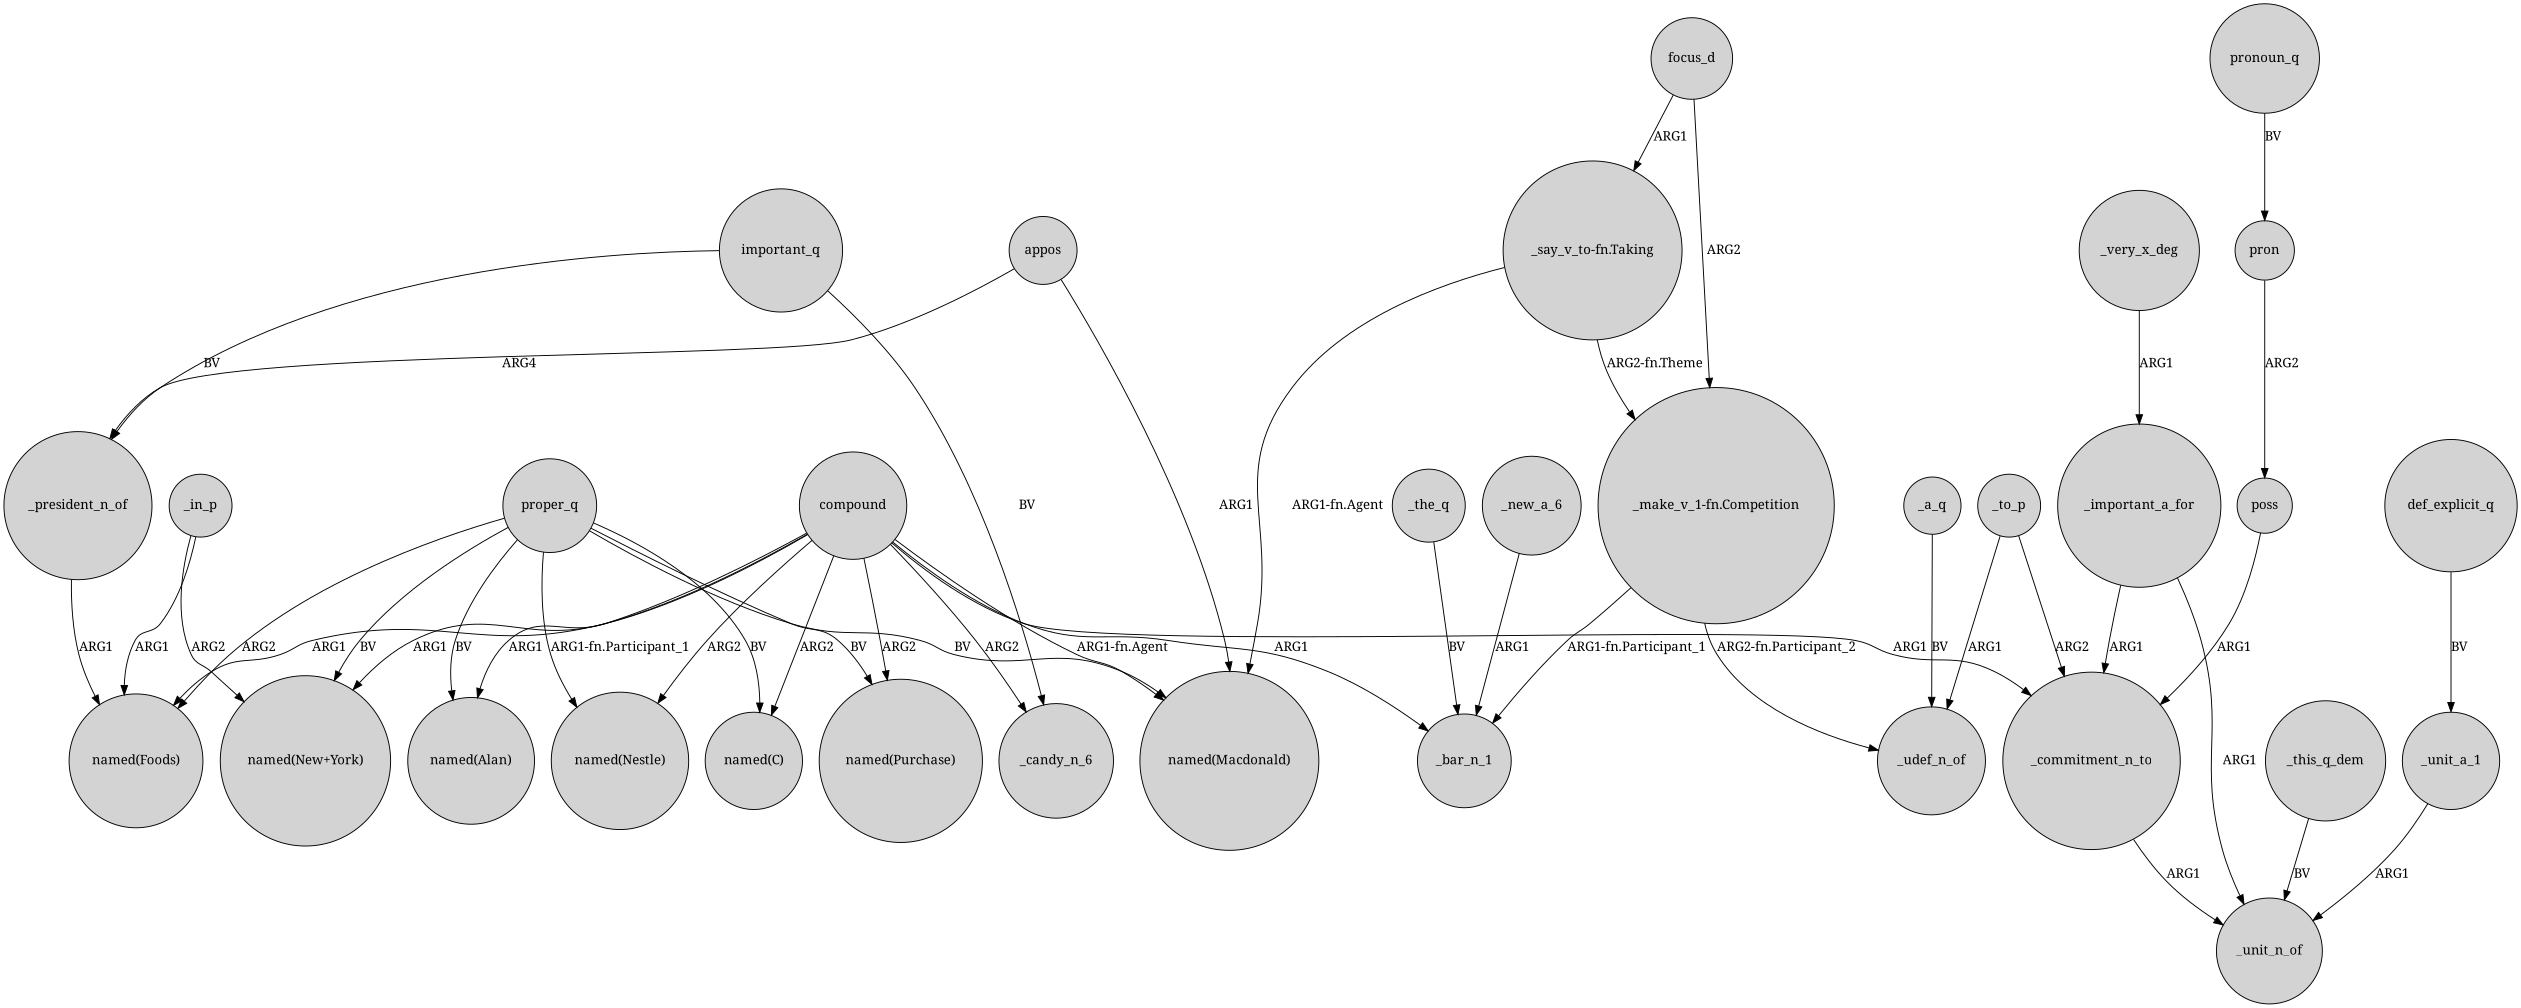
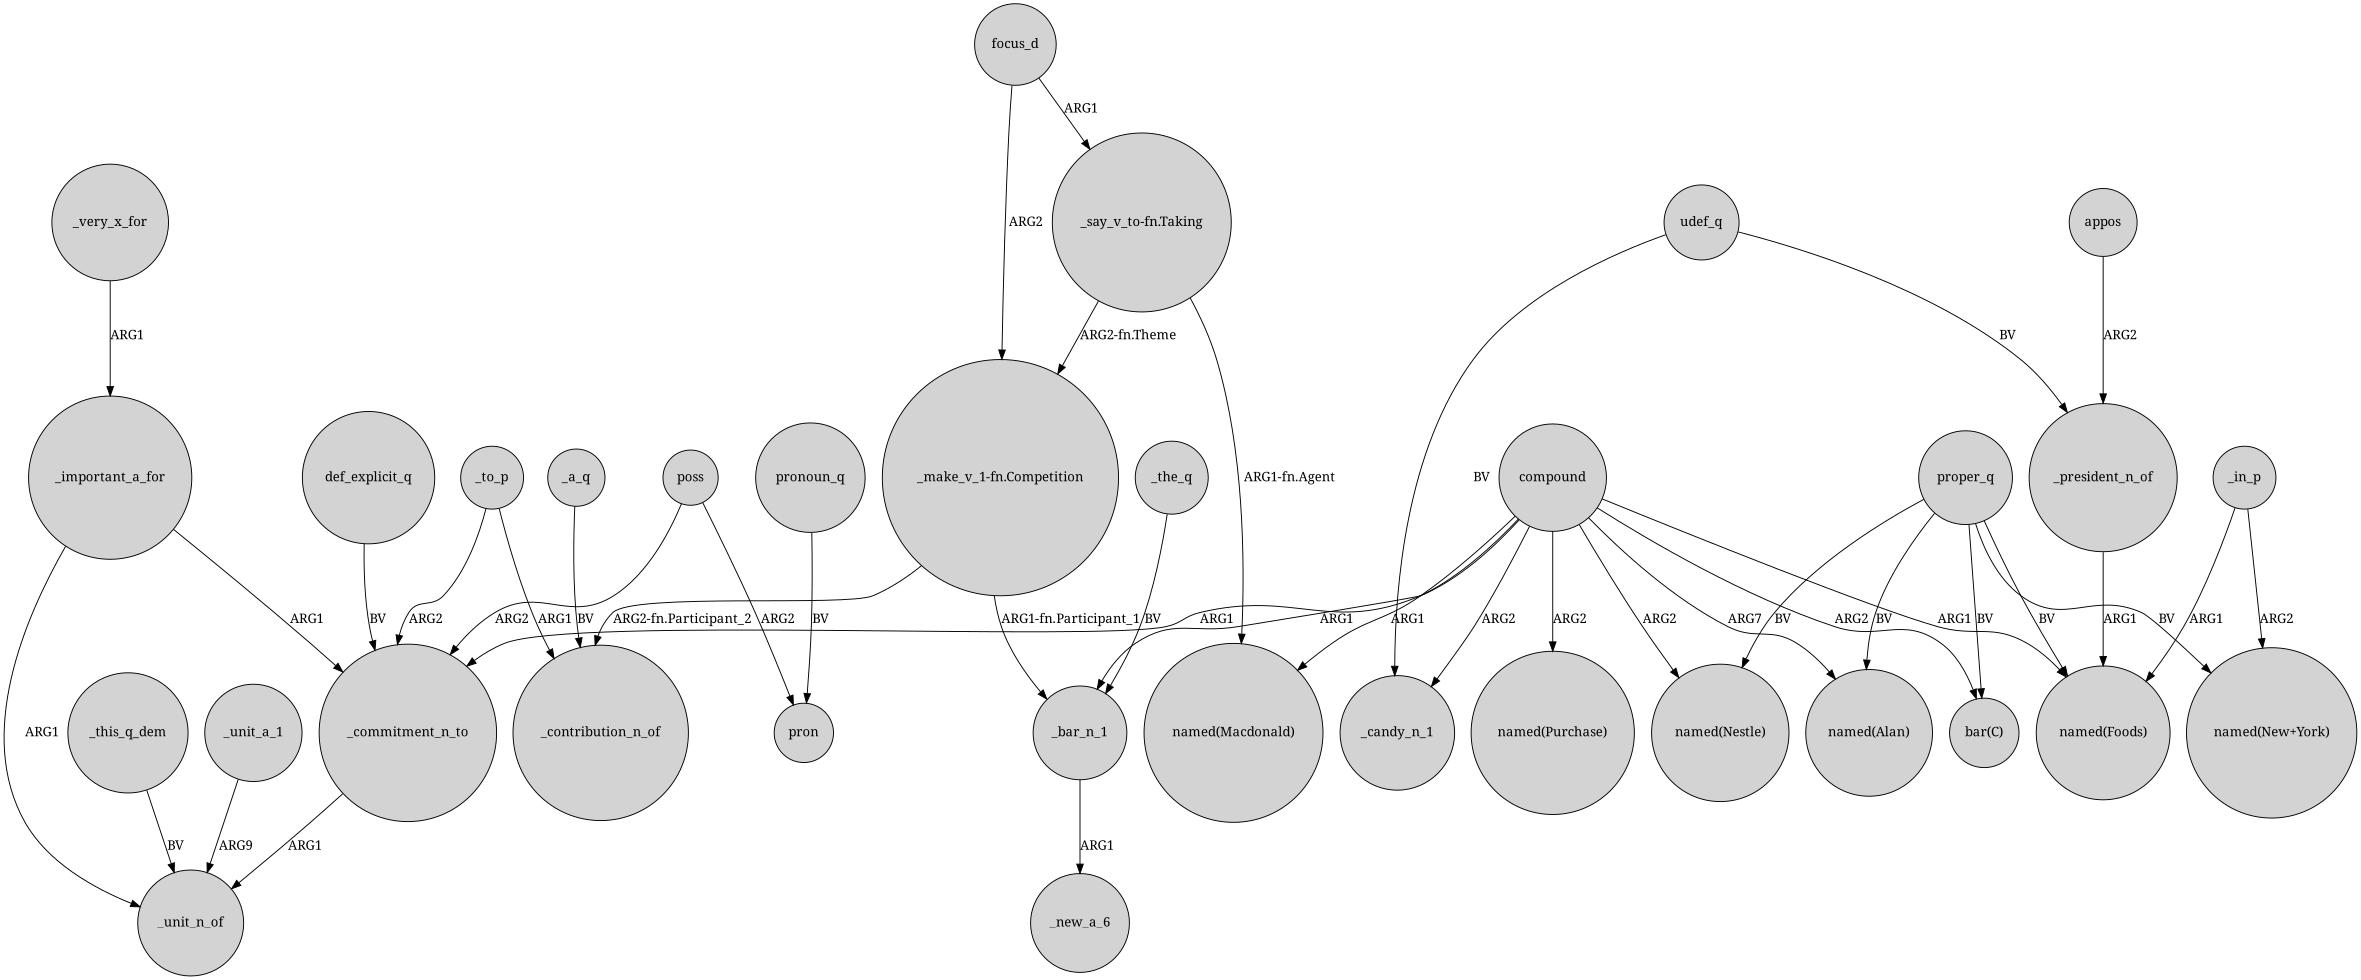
(781, 250) -> (1702, 222)
(2139, 250) -> (110, 222)
(519, 364) -> (2120, 336)
(2265, 374) -> (746, 593)
(1161, 464) -> none
(734, 598) -> none
(512, 627) -> none
(1499, 630) -> (1080, 822)
(869, 633) -> none
(2451, 637) -> (365, 593)
(259, 648) -> (2047, 620)
(526, 648) -> (1745, 620)
(620, 648) -> (1783, 620)
(1123, 648) -> (1408, 620)
(2234, 648) -> (512, 620)
(754, 761) -> (1984, 733)
(1056, 761) -> (1397, 733)
(1931, 761) -> (601, 733)
(2393, 874) -> (236, 846)
